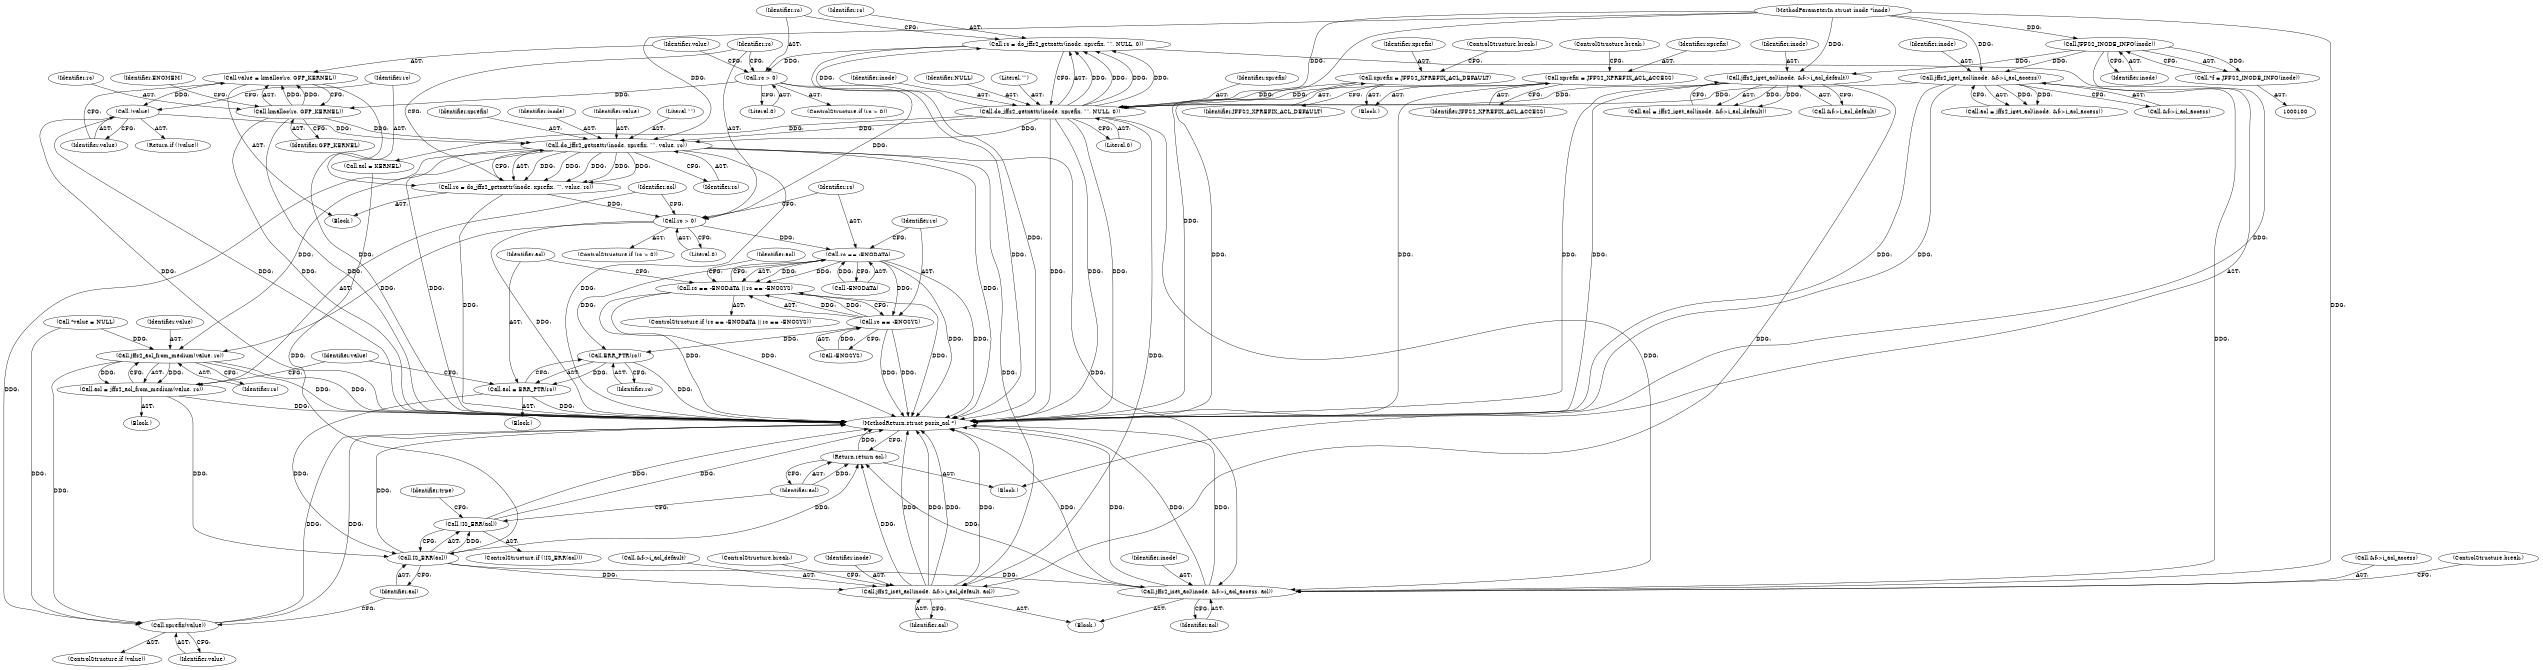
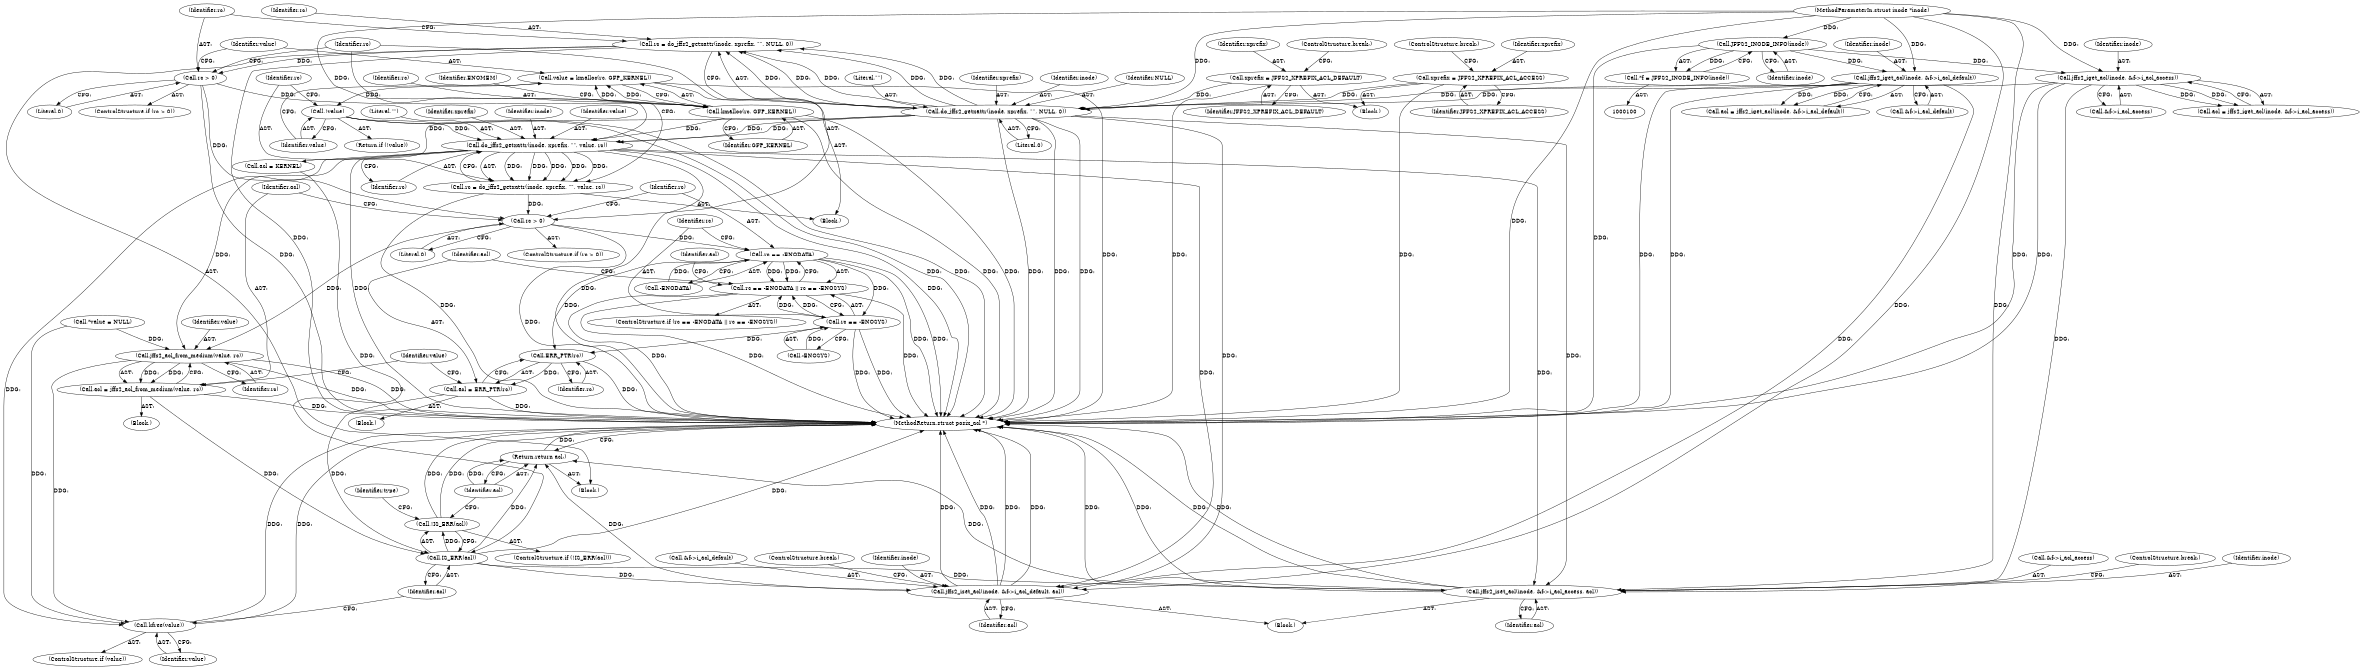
none -> (1688, 452)
(179, 626) -> (159, 626)
